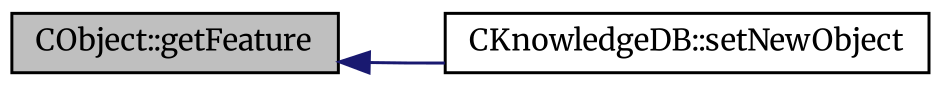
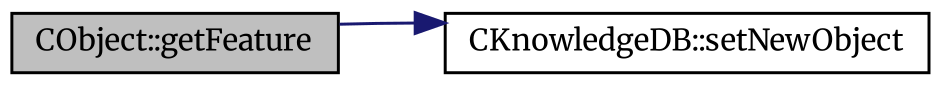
(407, 63) -> (377, 23)
